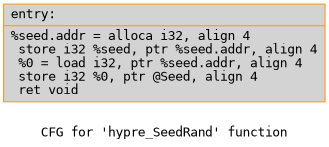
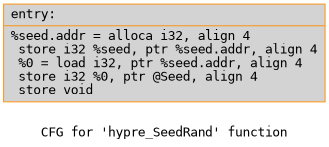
(45, 91) -> (52, 91)
